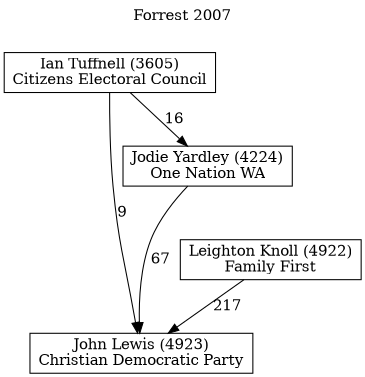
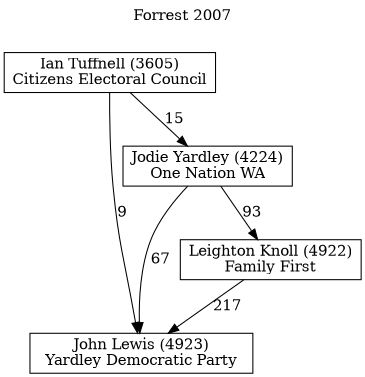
(175, 119) -> (175, 119)
none -> (236, 208)
(141, 353) -> (141, 353)
